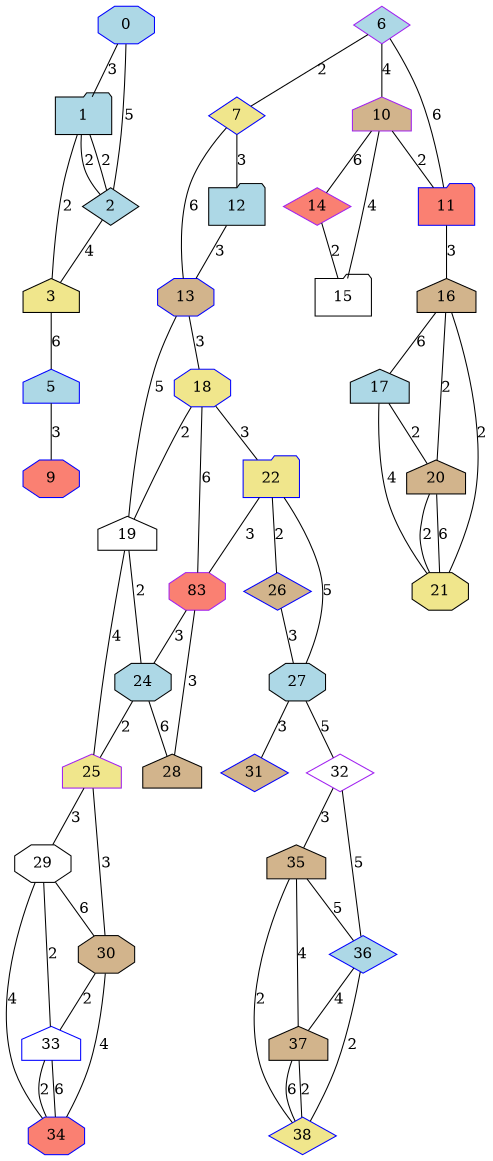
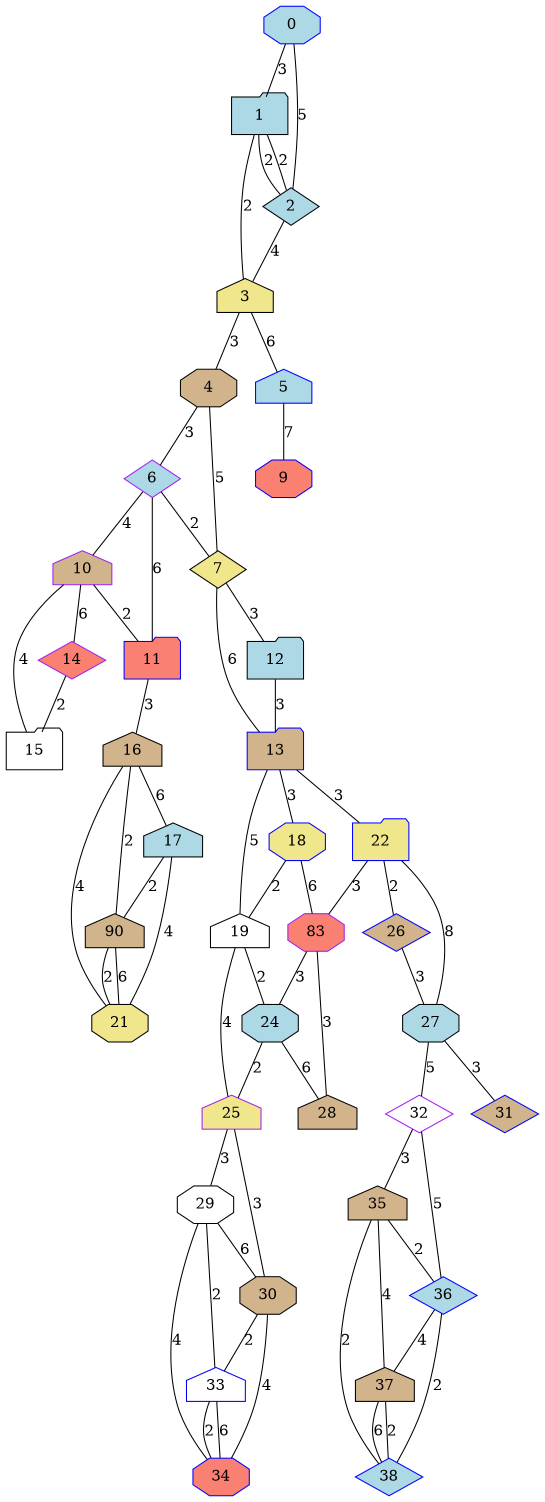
(237, 116) -> (218, 570)
(186, 297) -> (275, 751)
none -> (209, 388)
(56, 433) -> (289, 433)
(237, 433) -> (328, 796)
(482, 433) -> (80, 887)
(436, 479) -> (115, 932)
(328, 591) -> (450, 932)
(338, 909) -> (419, 1250)
(303, 1136) -> (389, 1477)
